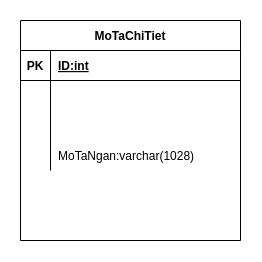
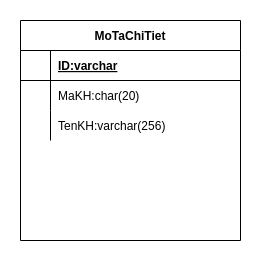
(36, 66) -> none
(75, 66) -> (90, 66)
none -> (146, 96)
none -> (146, 126)
(146, 156) -> none
